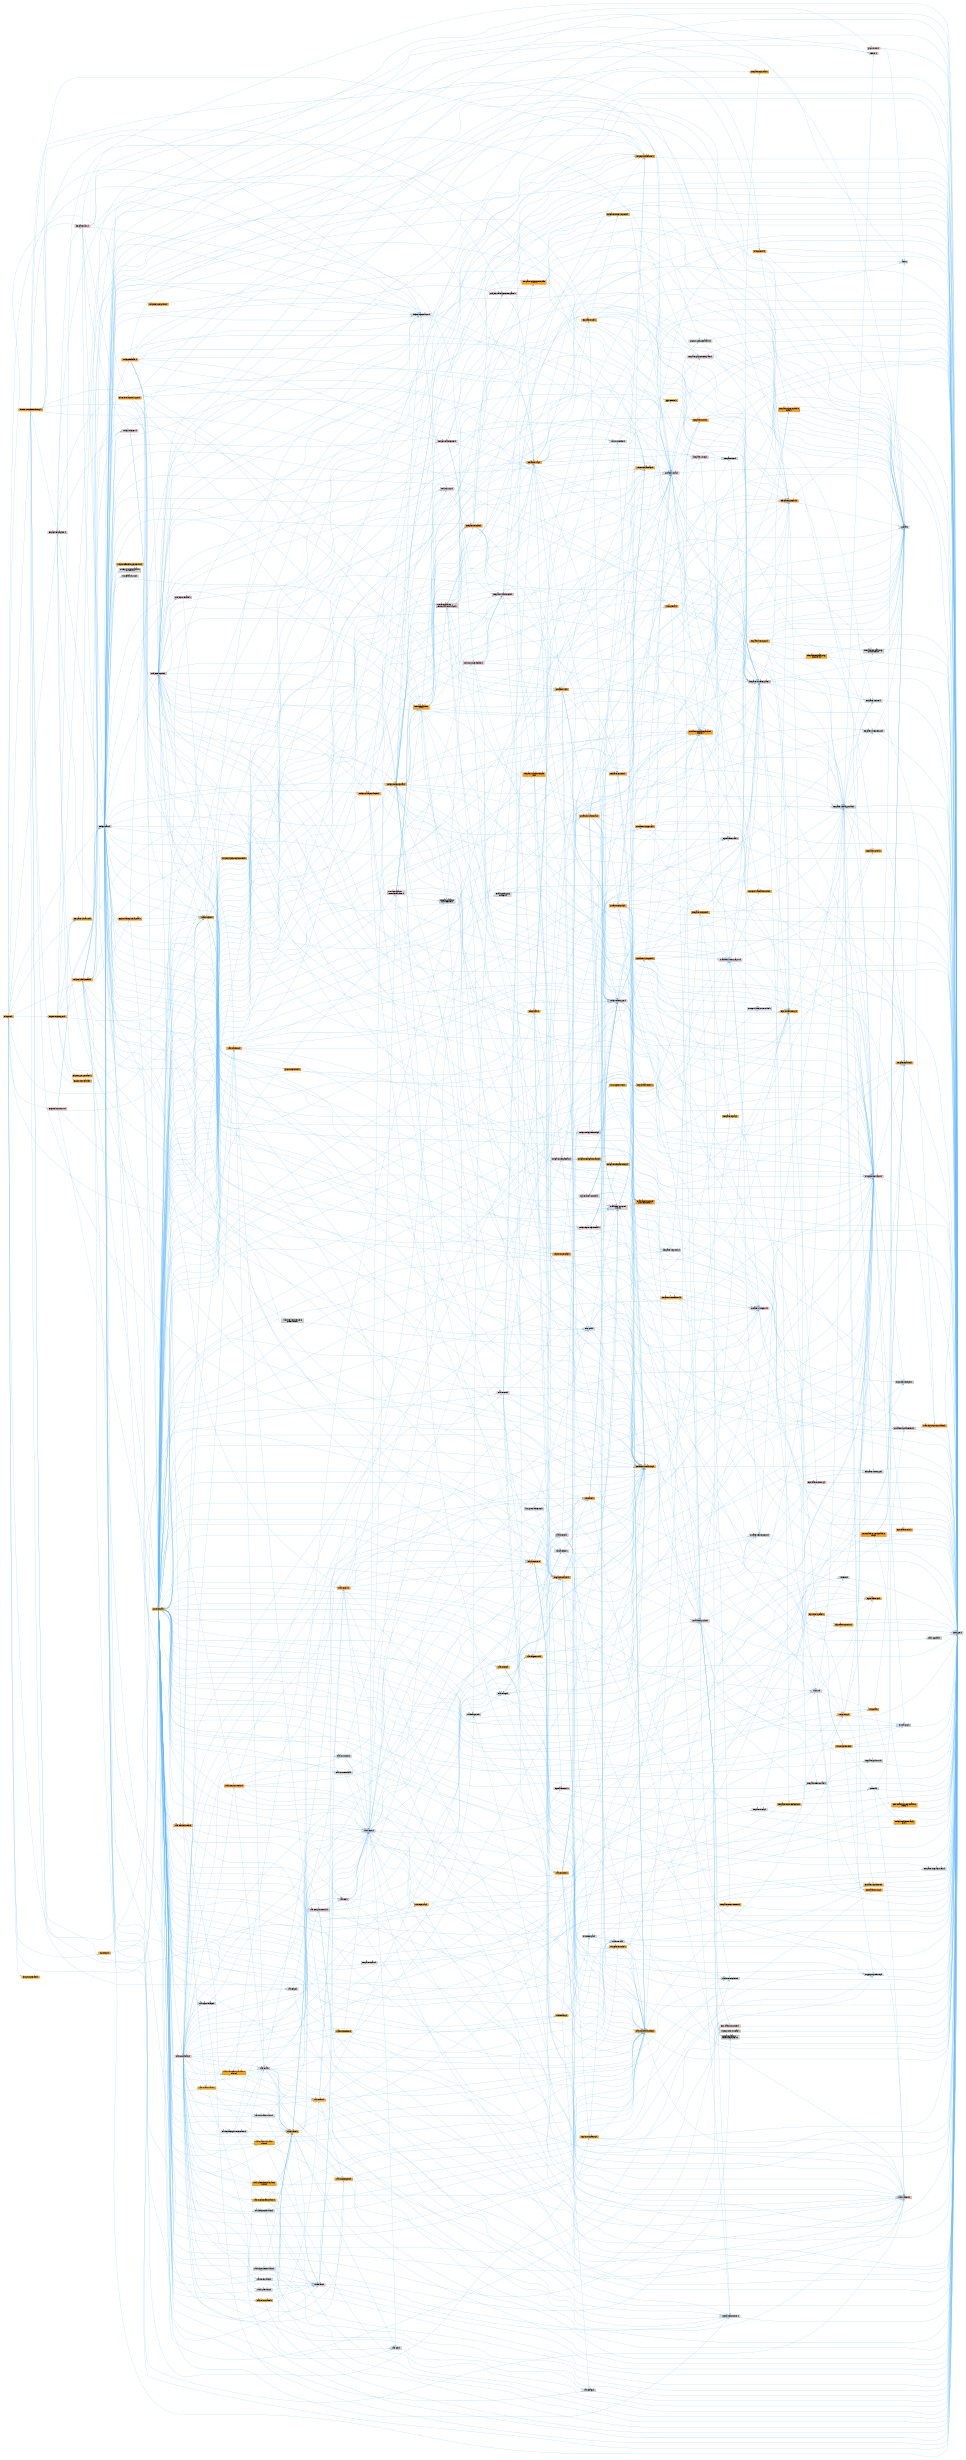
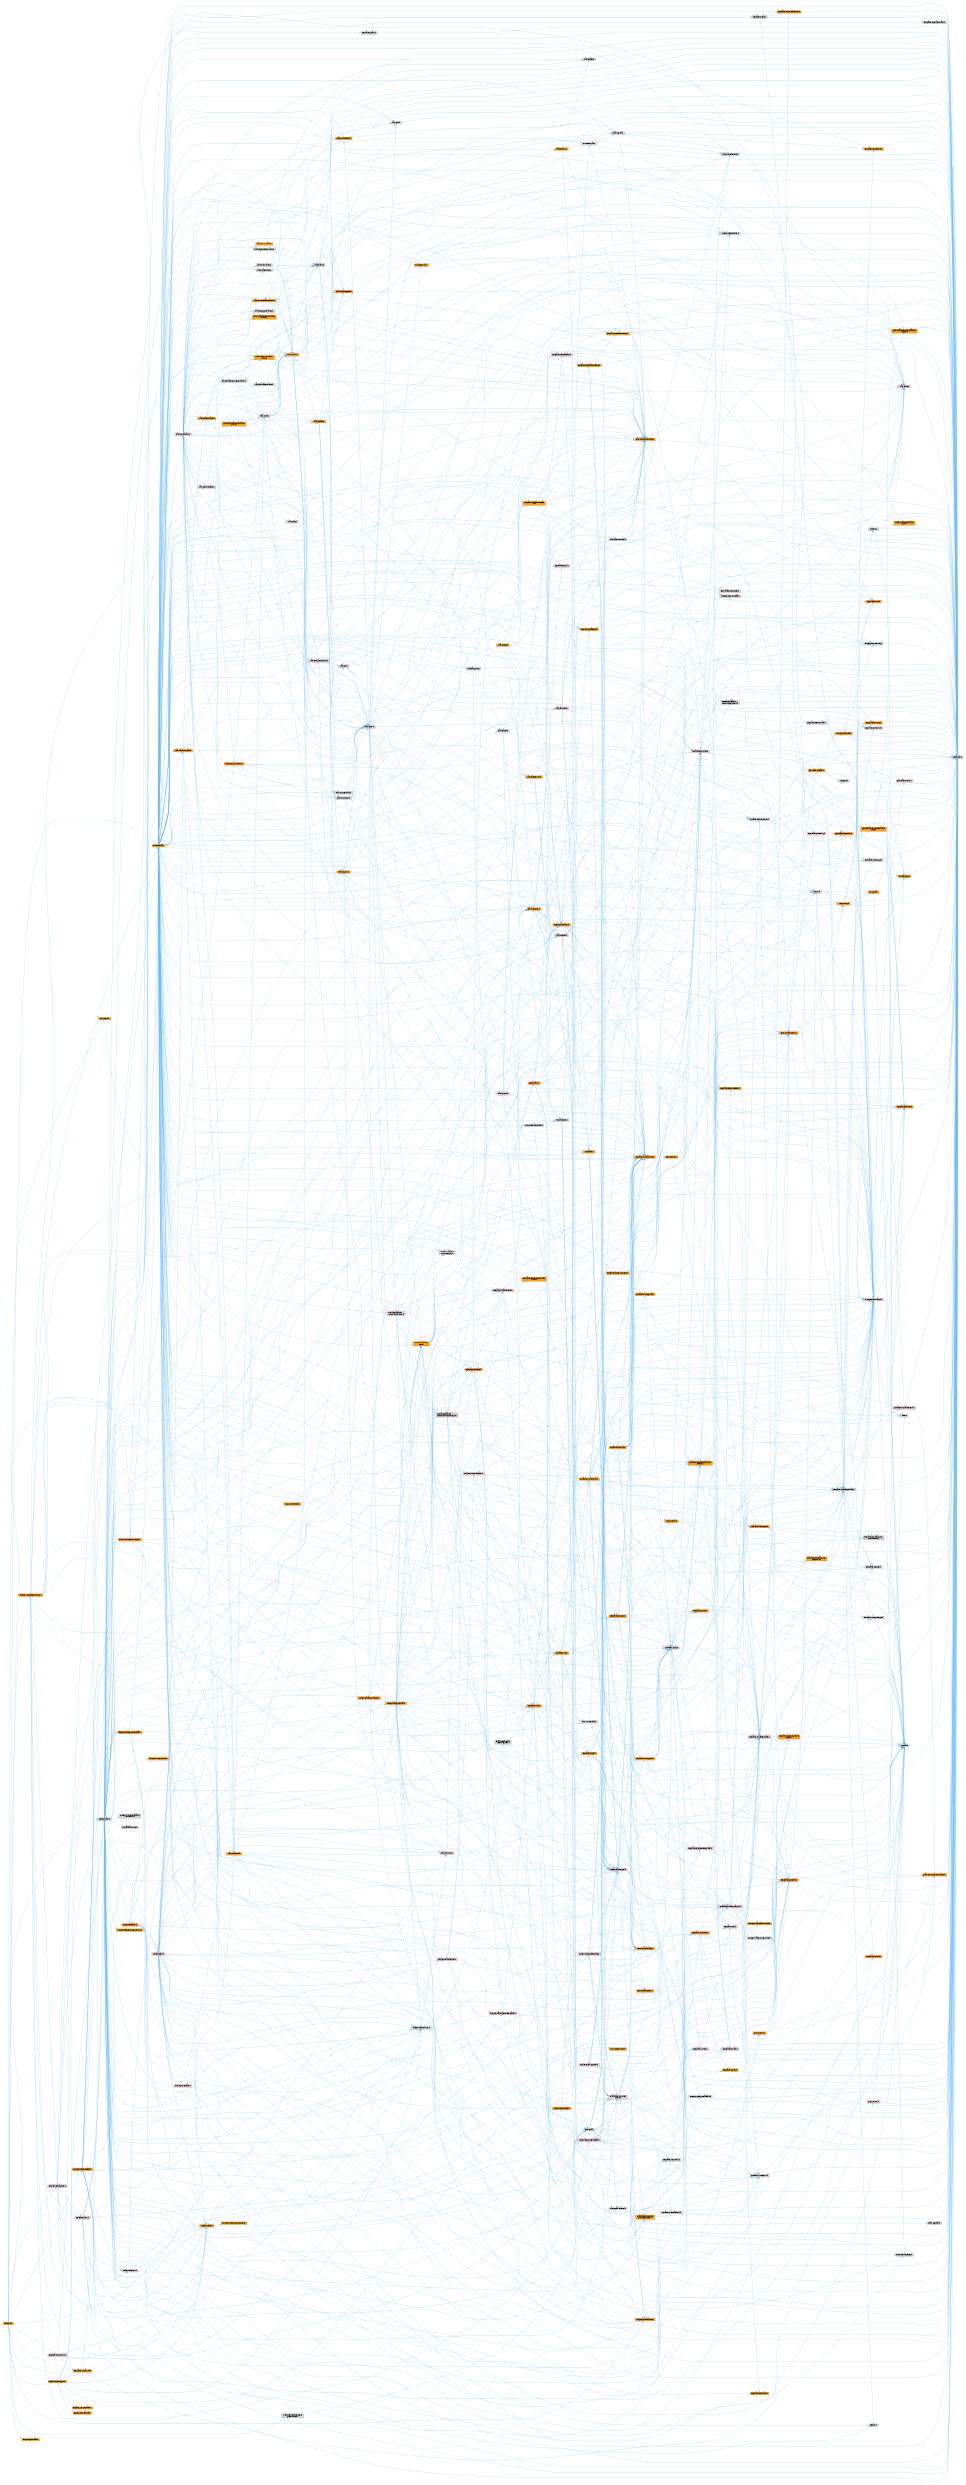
(158, 674) -> (158, 1954)
(503, 895) -> (503, 1742)
(671, 1298) -> (671, 2213)
(904, 1530) -> (904, 781)
(904, 1725) -> (904, 876)
(562, 1873) -> (562, 708)
(618, 1947) -> (618, 540)
(904, 2198) -> (904, 387)
none -> (618, 2209)
